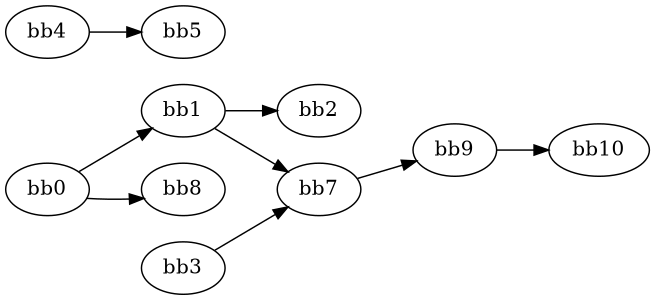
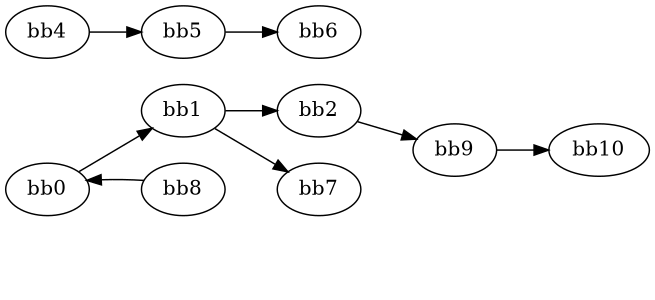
none -> (319, 32)
(380, 172) -> (380, 128)
(108, 199) -> (123, 180)
(183, 268) -> none
